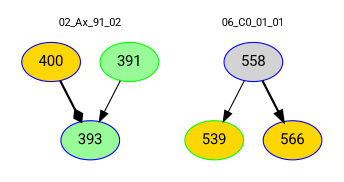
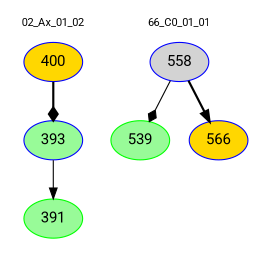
(90, 23) -> (53, 23)
(253, 23) -> (179, 23)
(112, 96) -> (53, 174)
(236, 96) -> (163, 95)
(214, 140) -> (140, 140)
